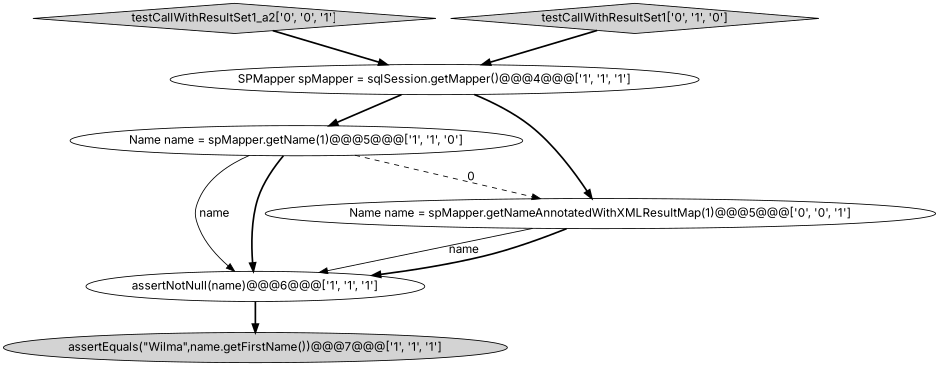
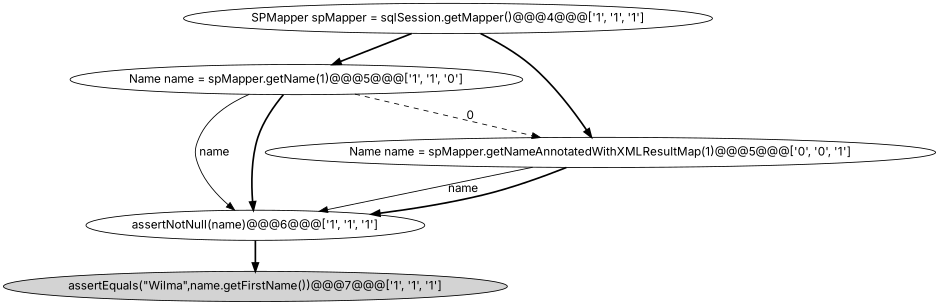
(234, 18) -> none
(635, 18) -> none
